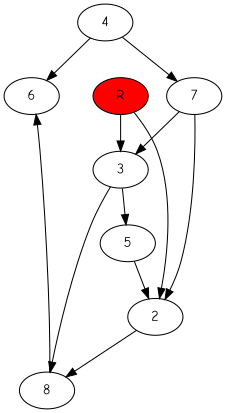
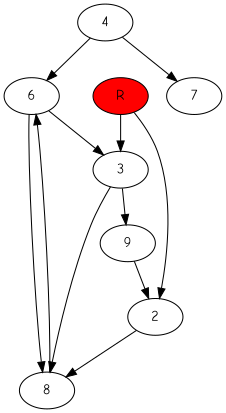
(161, 129) -> (72, 130)
(191, 204) -> none
none -> (32, 238)
(128, 243) -> (128, 243)
